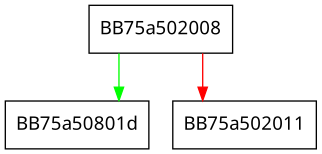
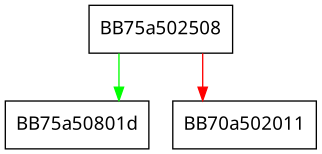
(161, 29) -> (161, 29)
(245, 125) -> (245, 125)
